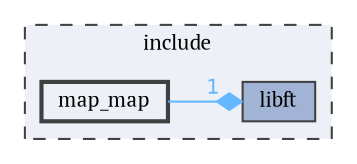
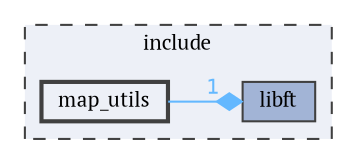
(105, 102) -> (105, 102)
